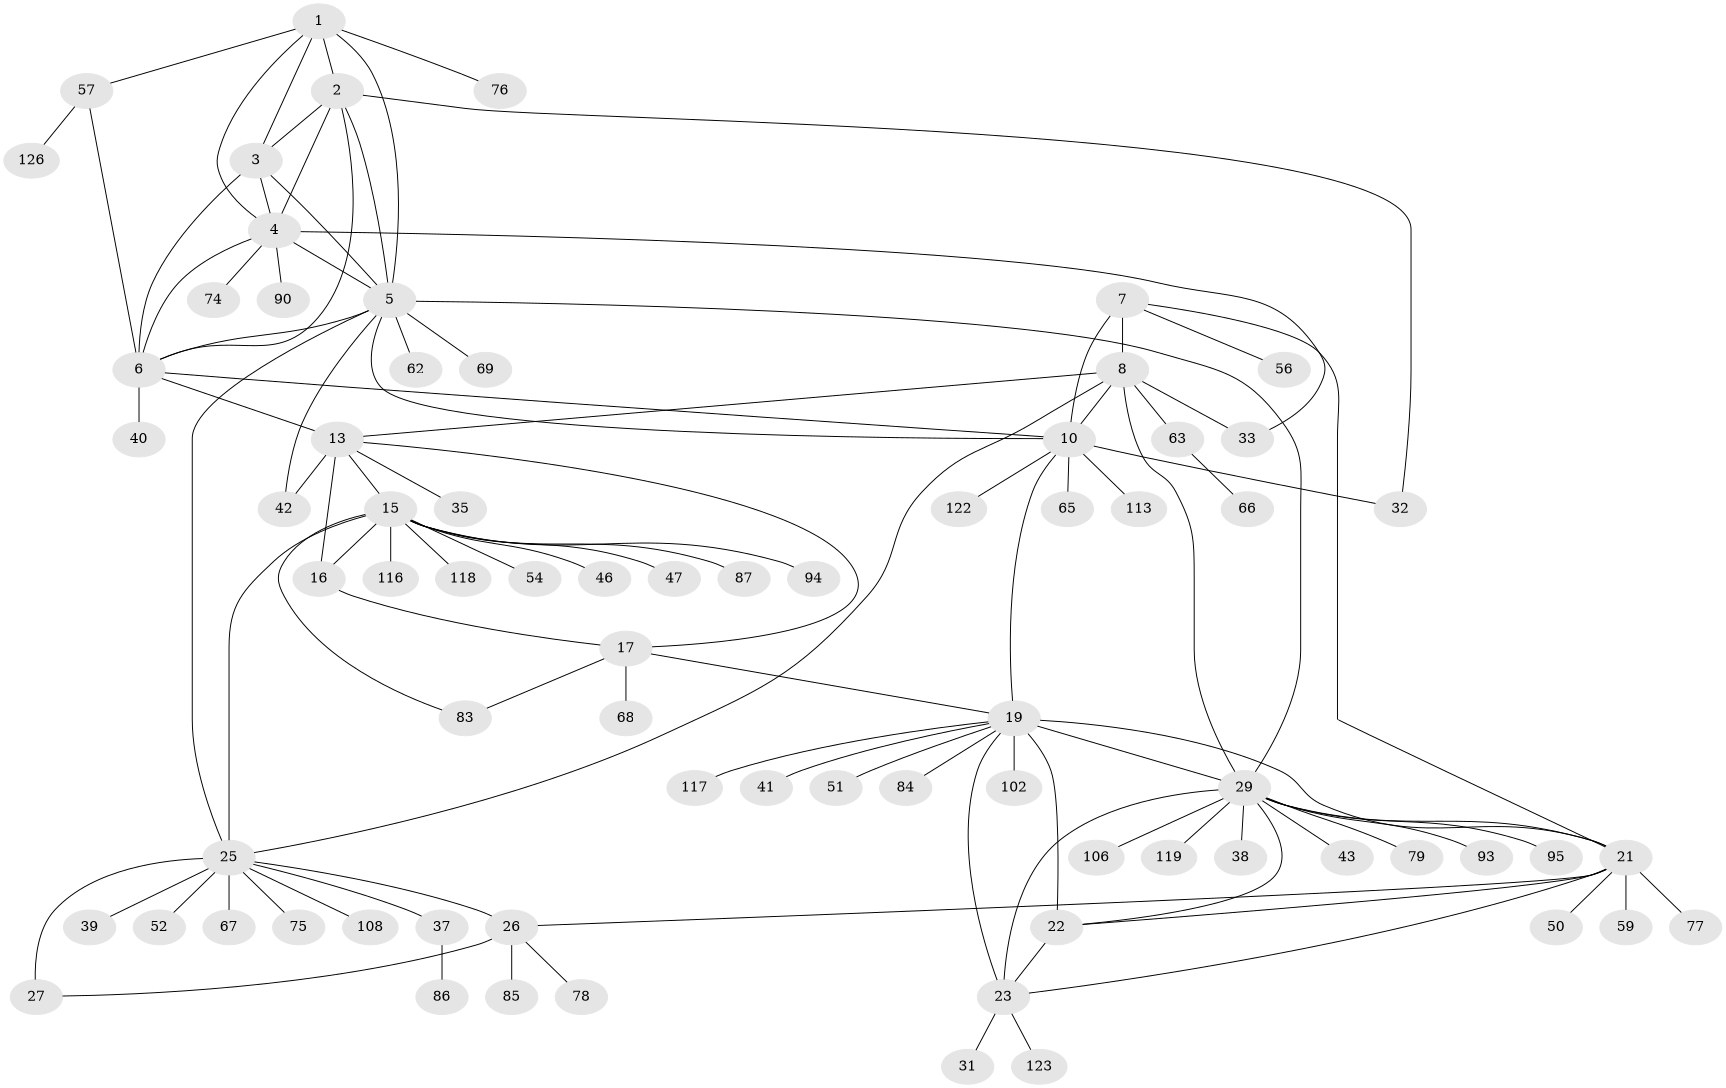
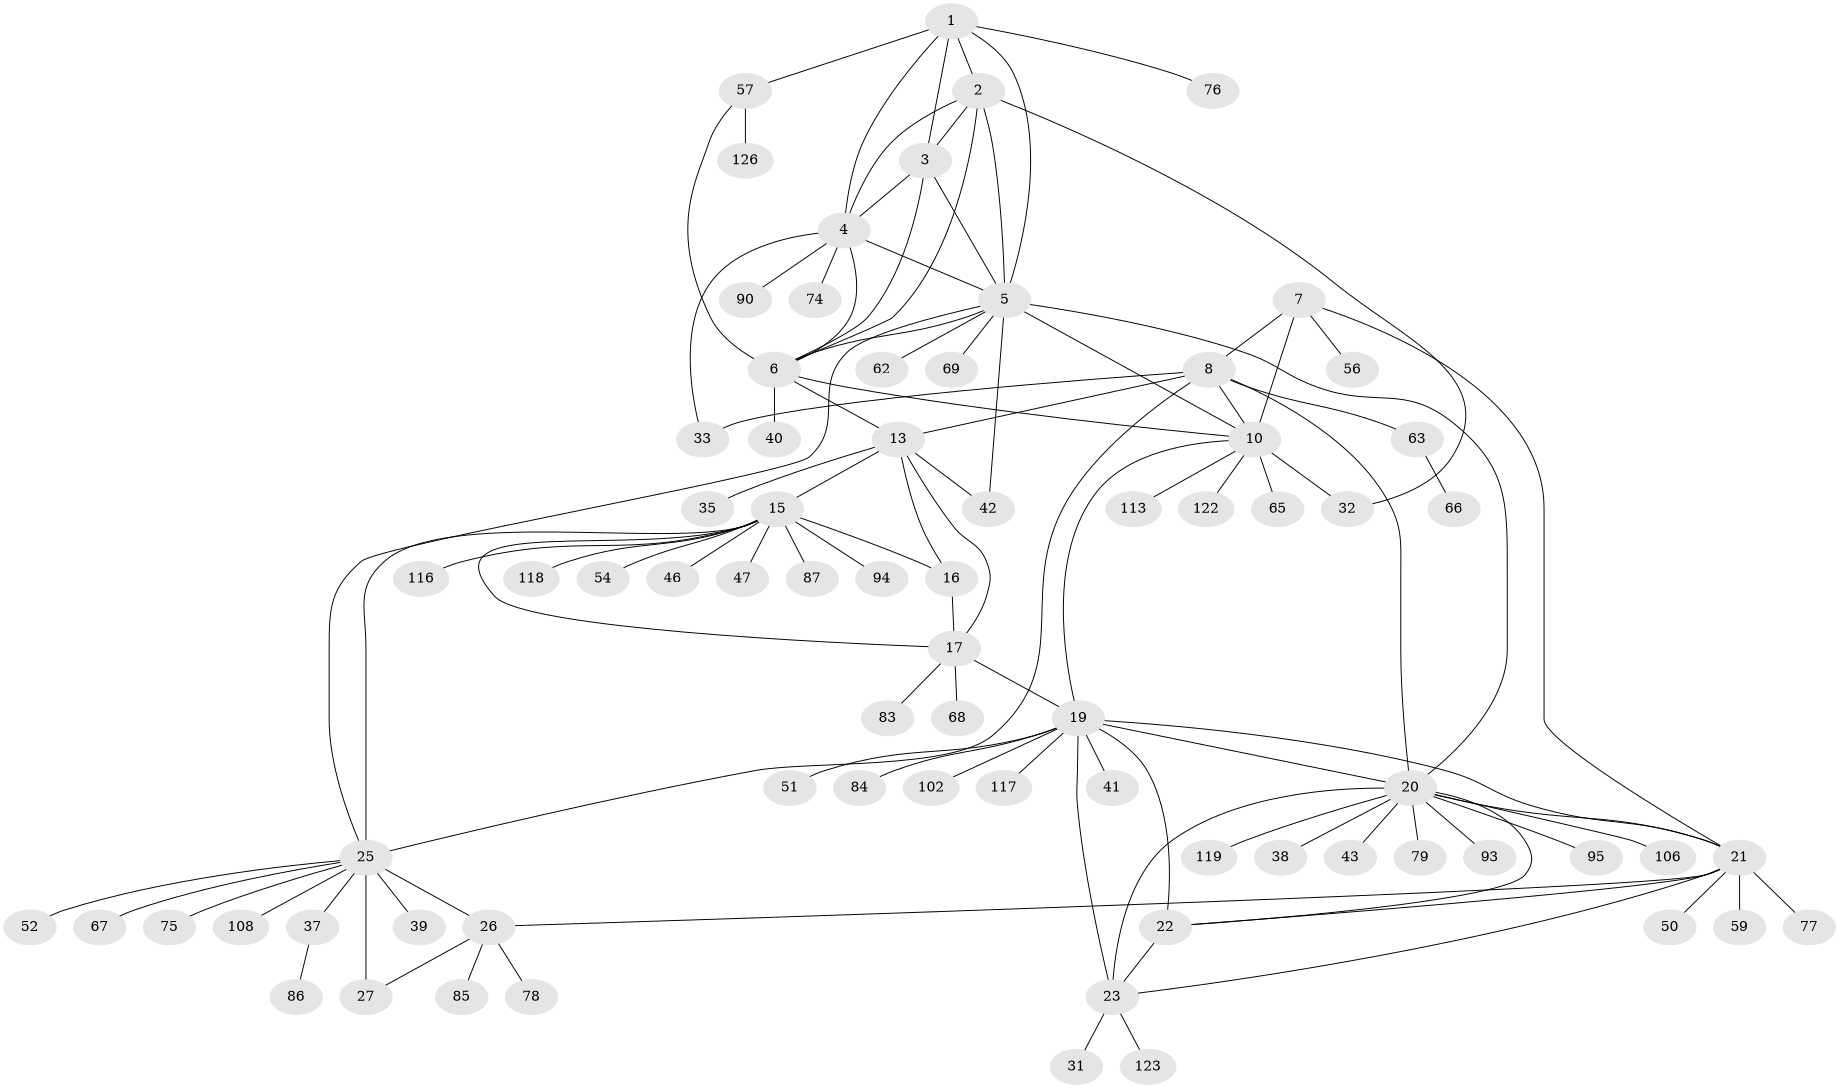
(303, 623) -> (549, 615)
(1245, 788) -> (1410, 788)
